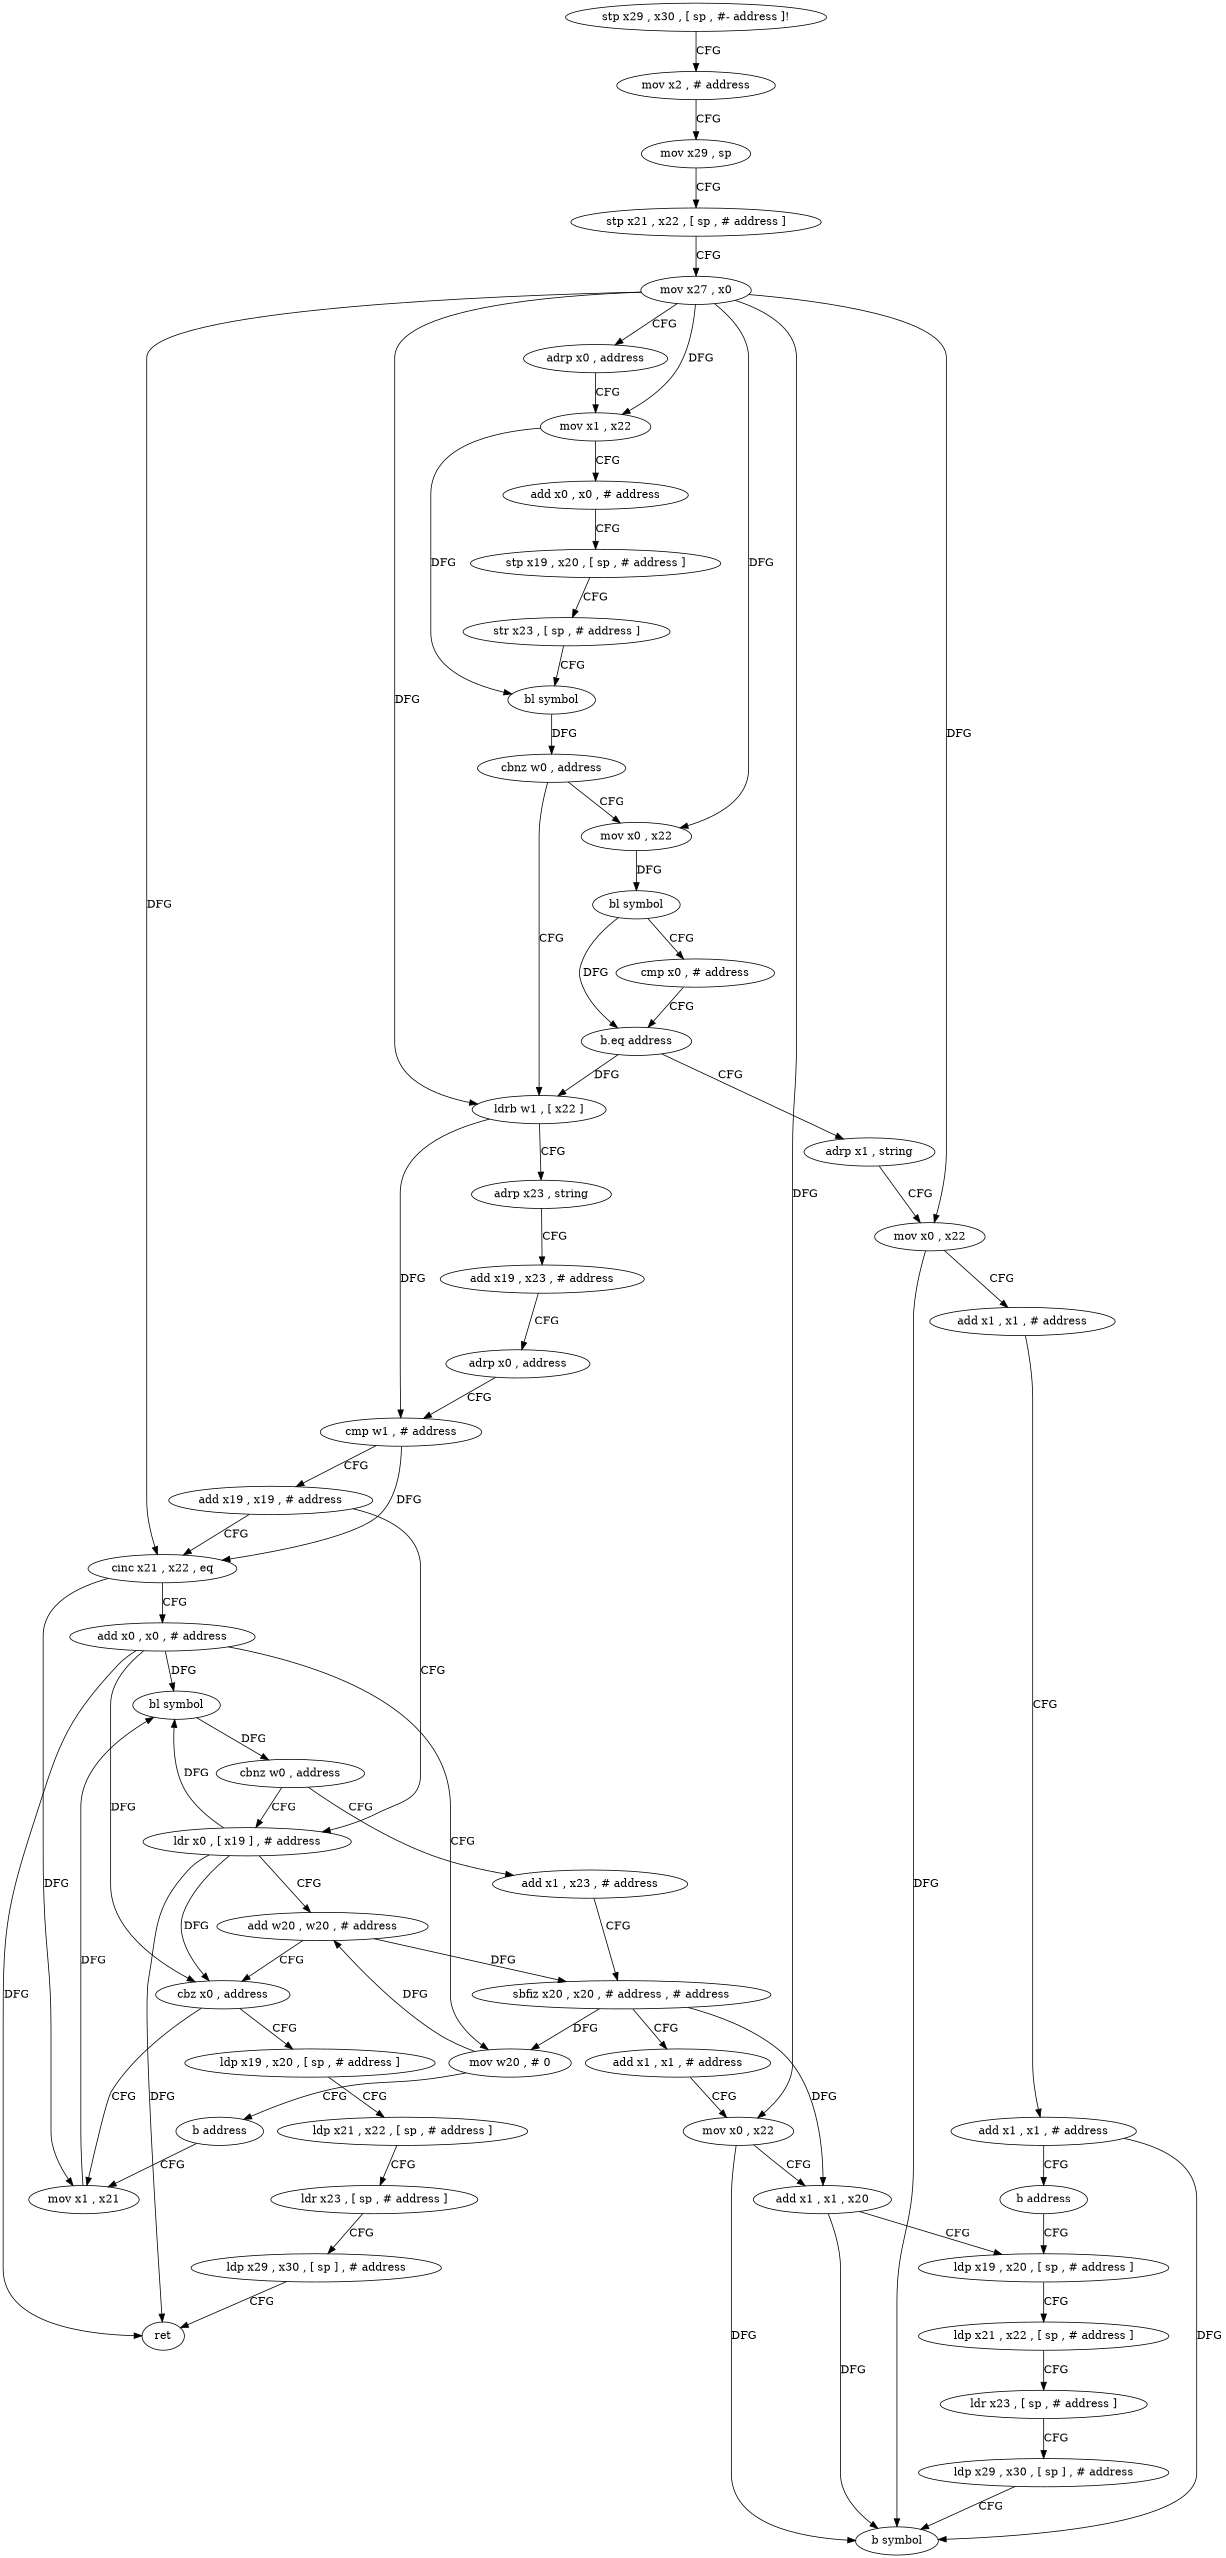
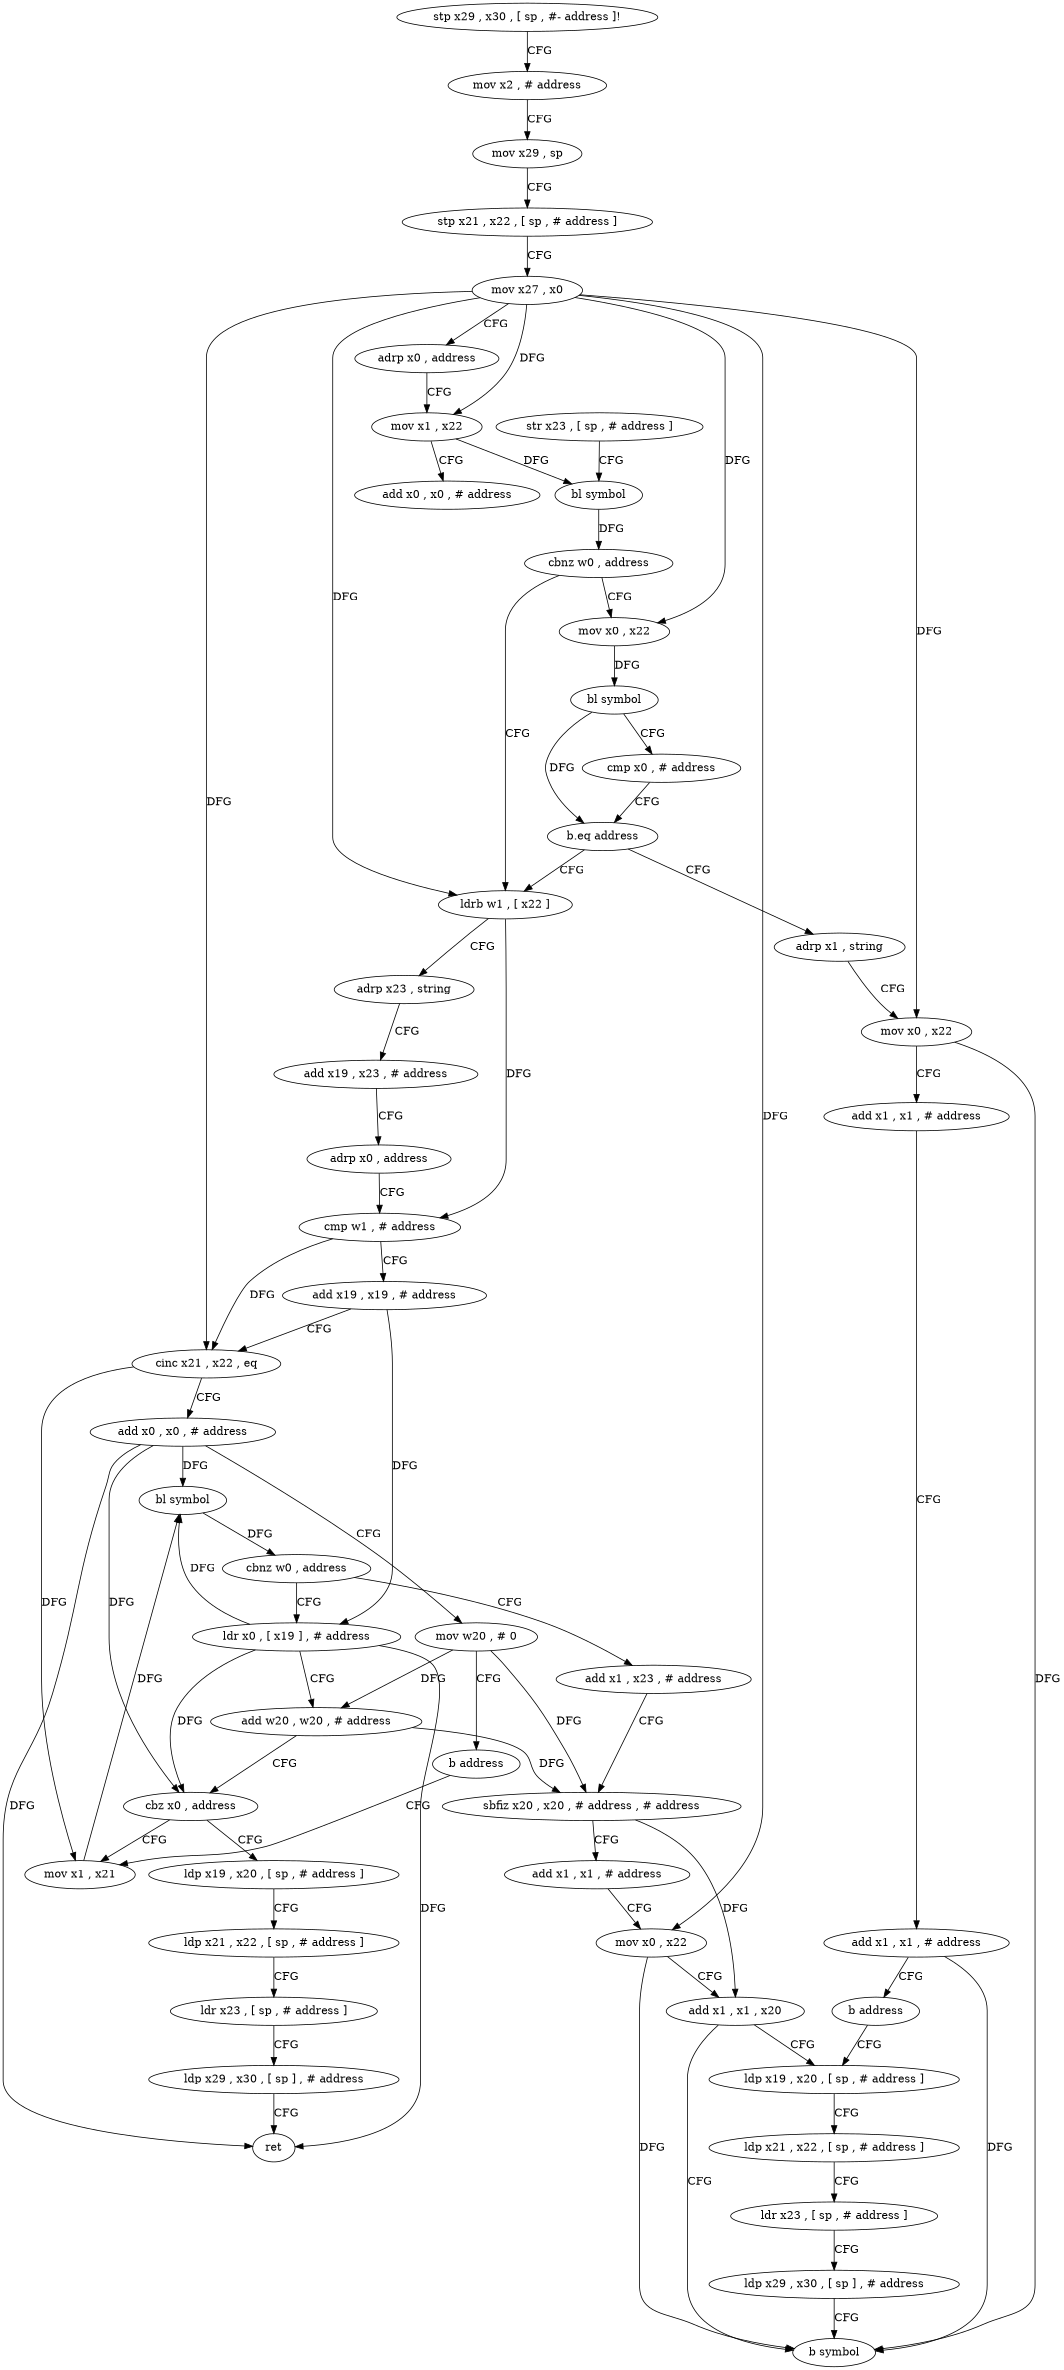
(596, 563) -> none
(607, 1075) -> (572, 871)
(433, 1671) -> (405, 1466)
(569, 2027) -> (543, 1714)
(853, 2370) -> (700, 2182)
